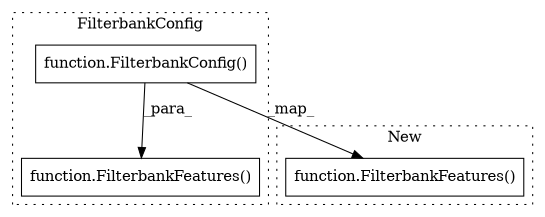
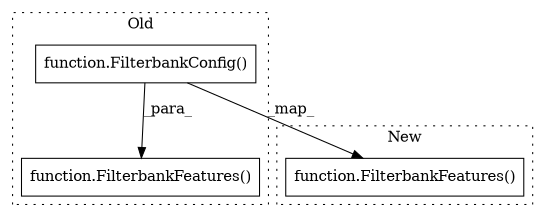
(141, 25) -> (141, 25)
